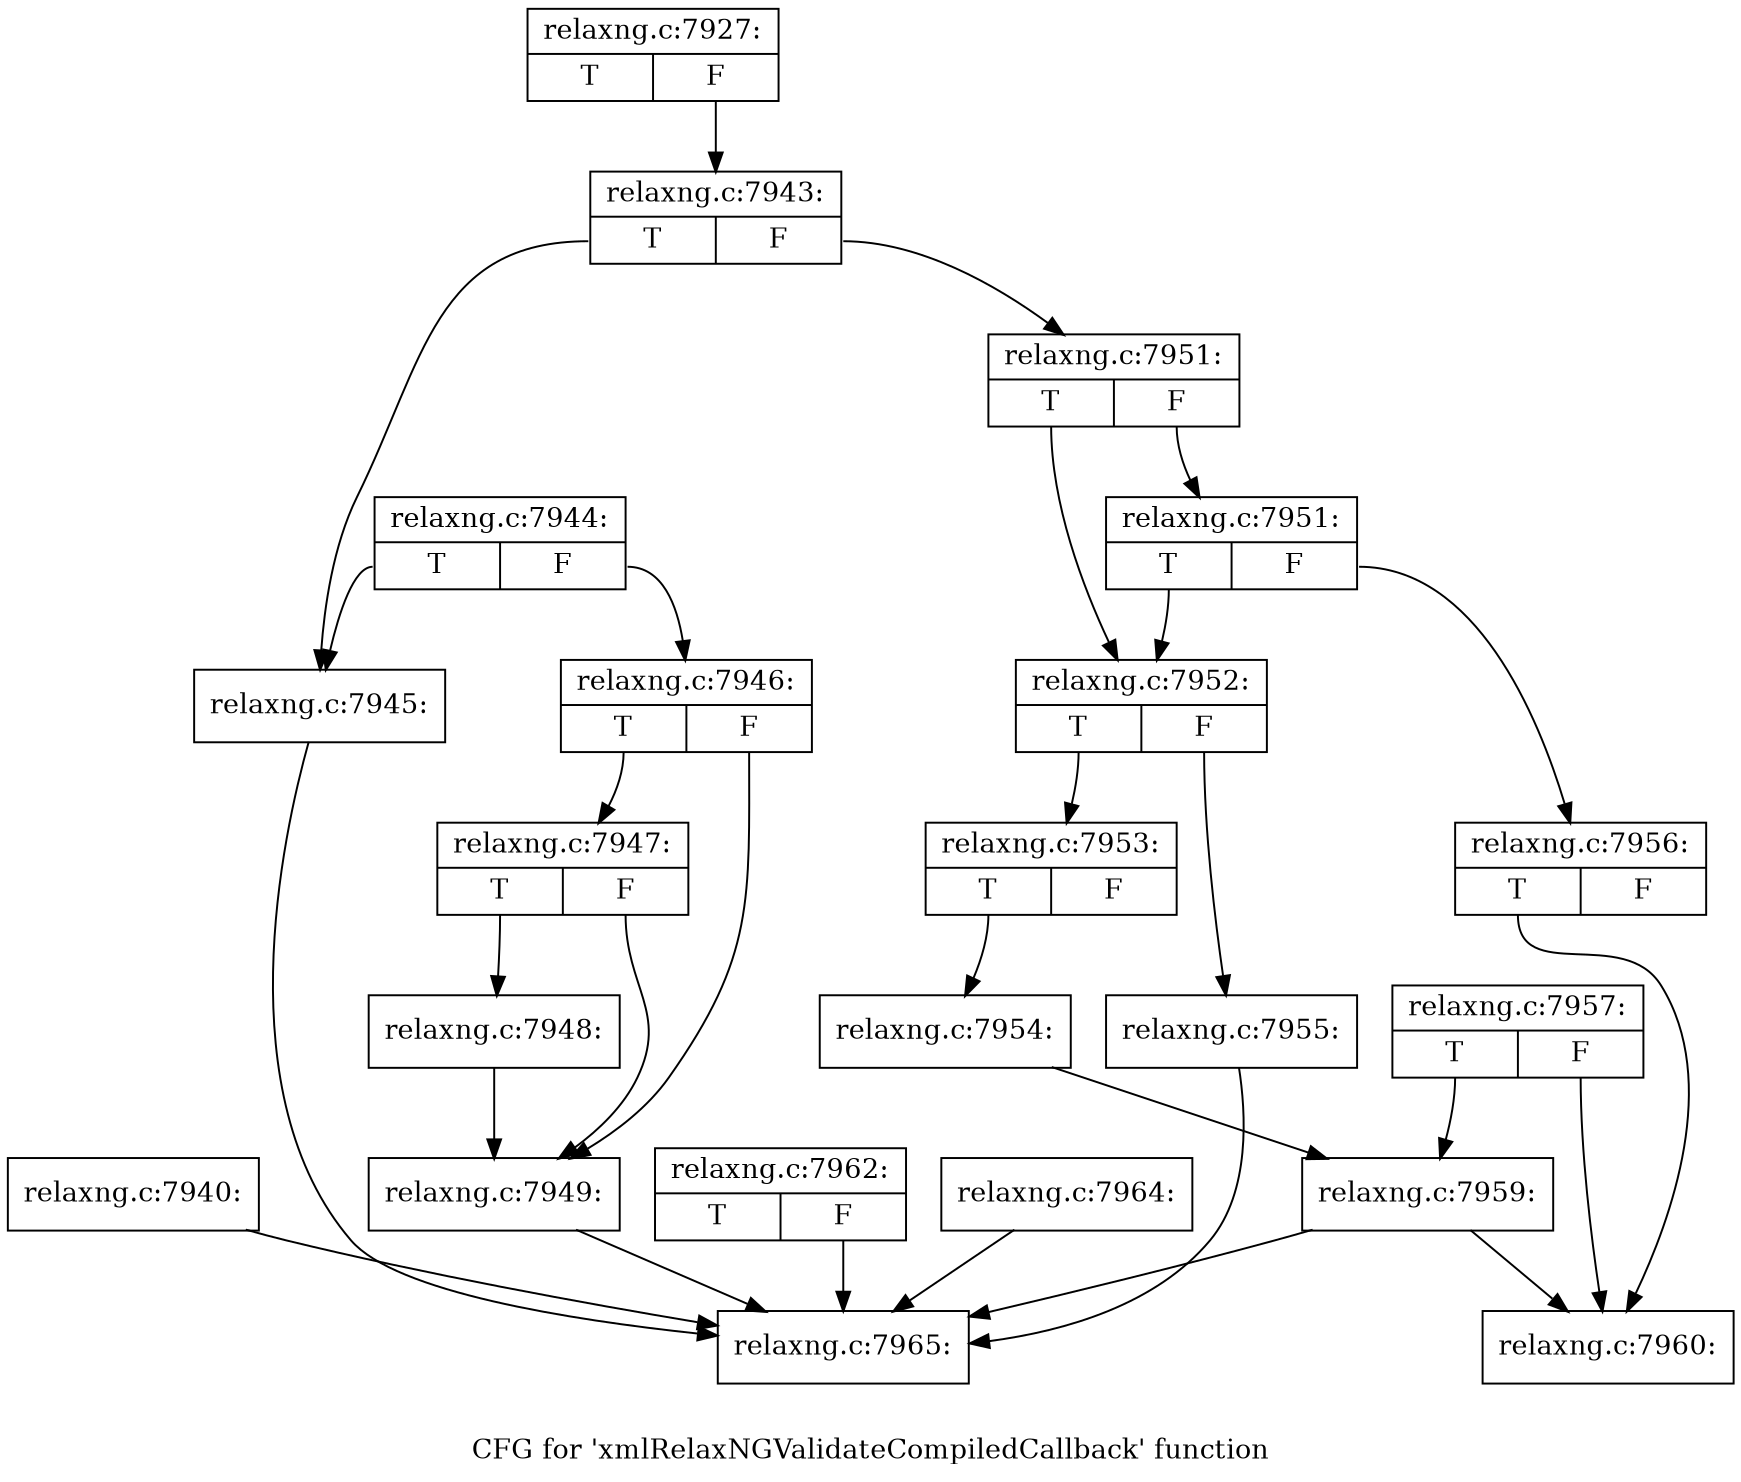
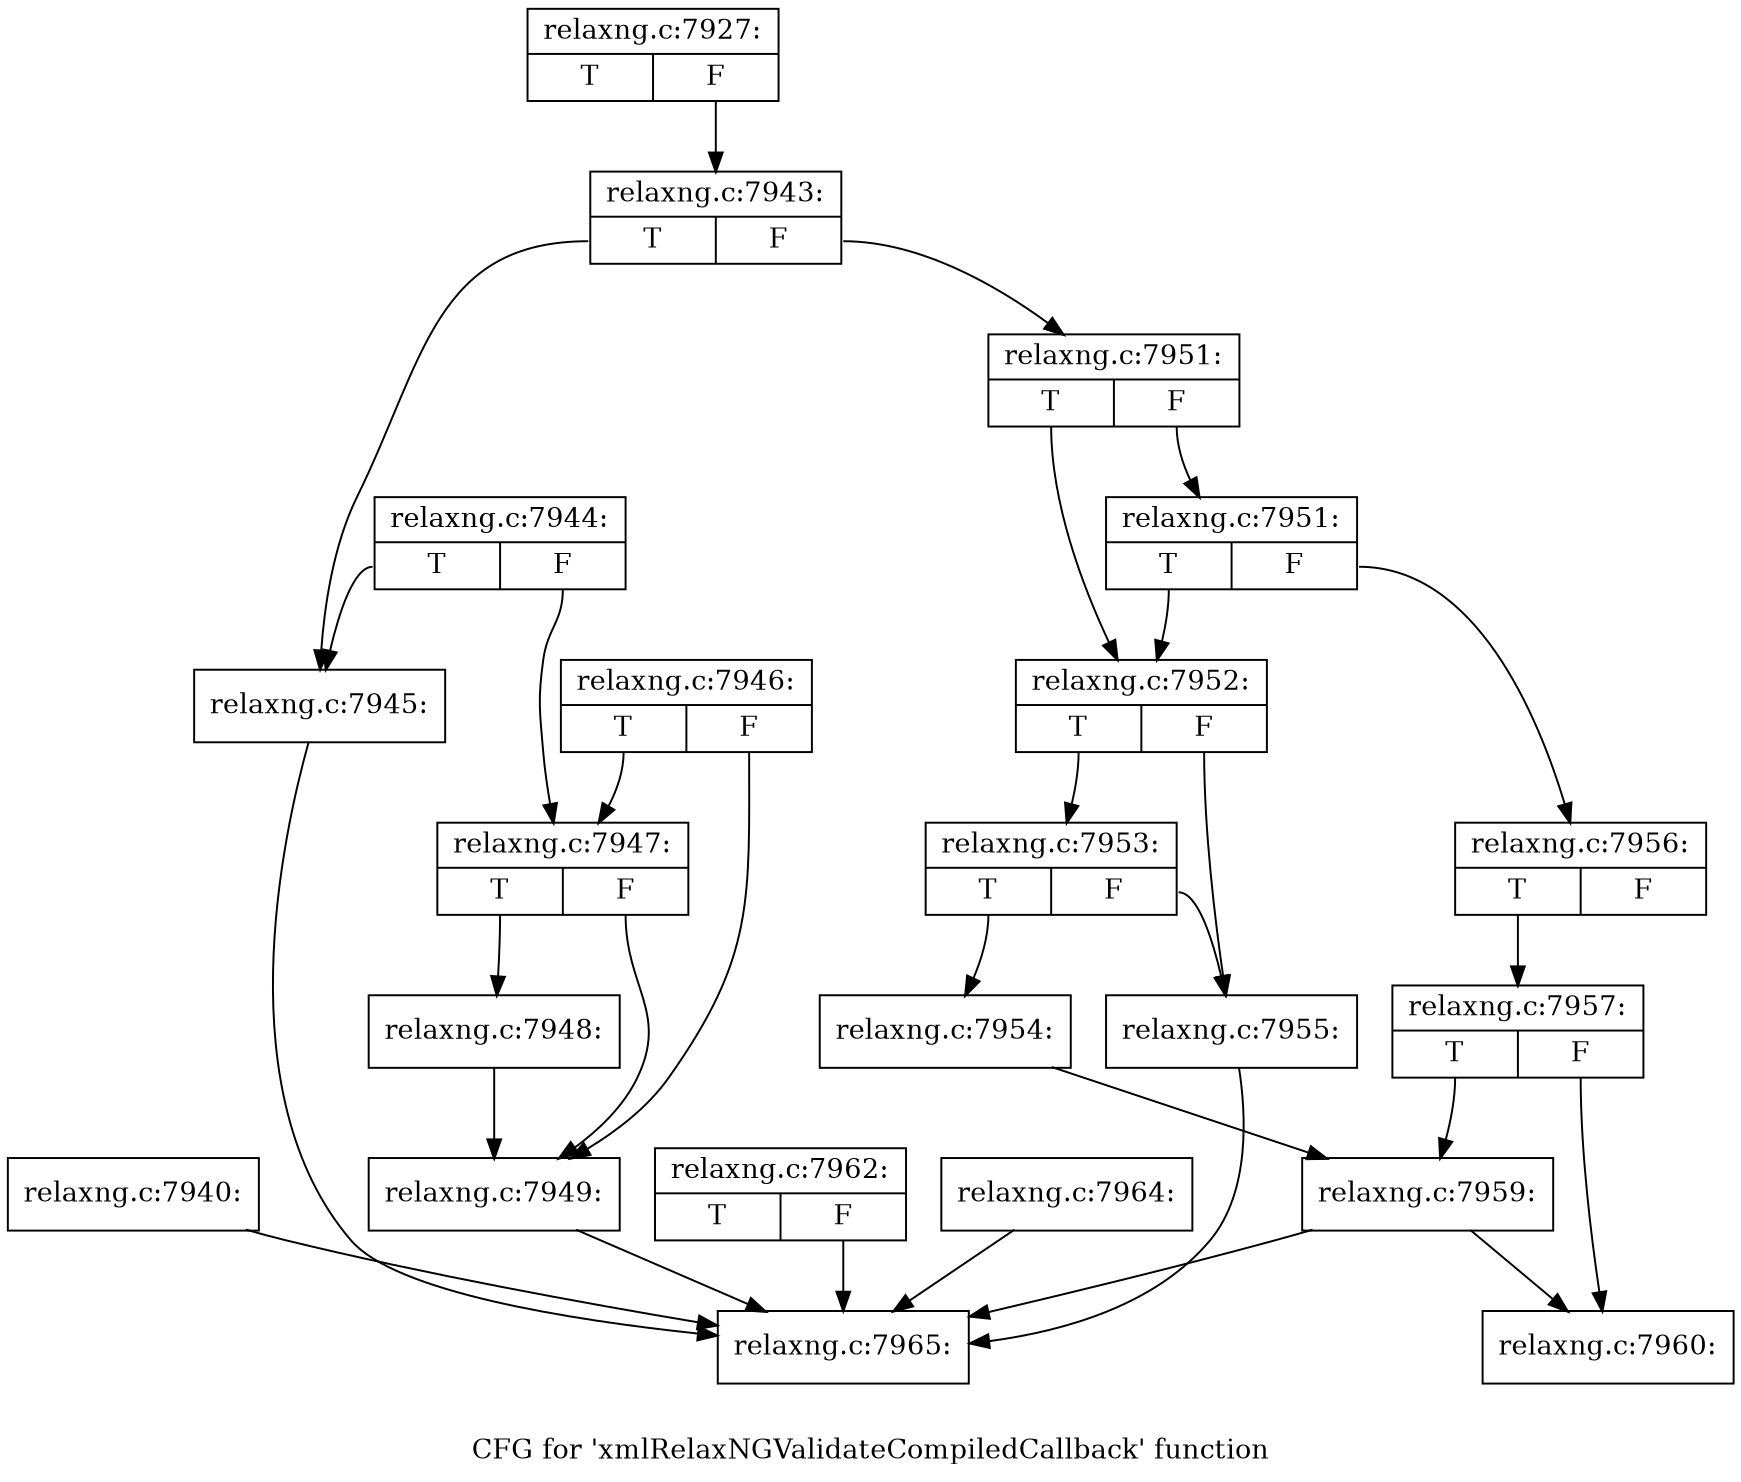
(668, 593) -> (540, 695)
none -> (1204, 920)
(1685, 1054) -> (1518, 940)
